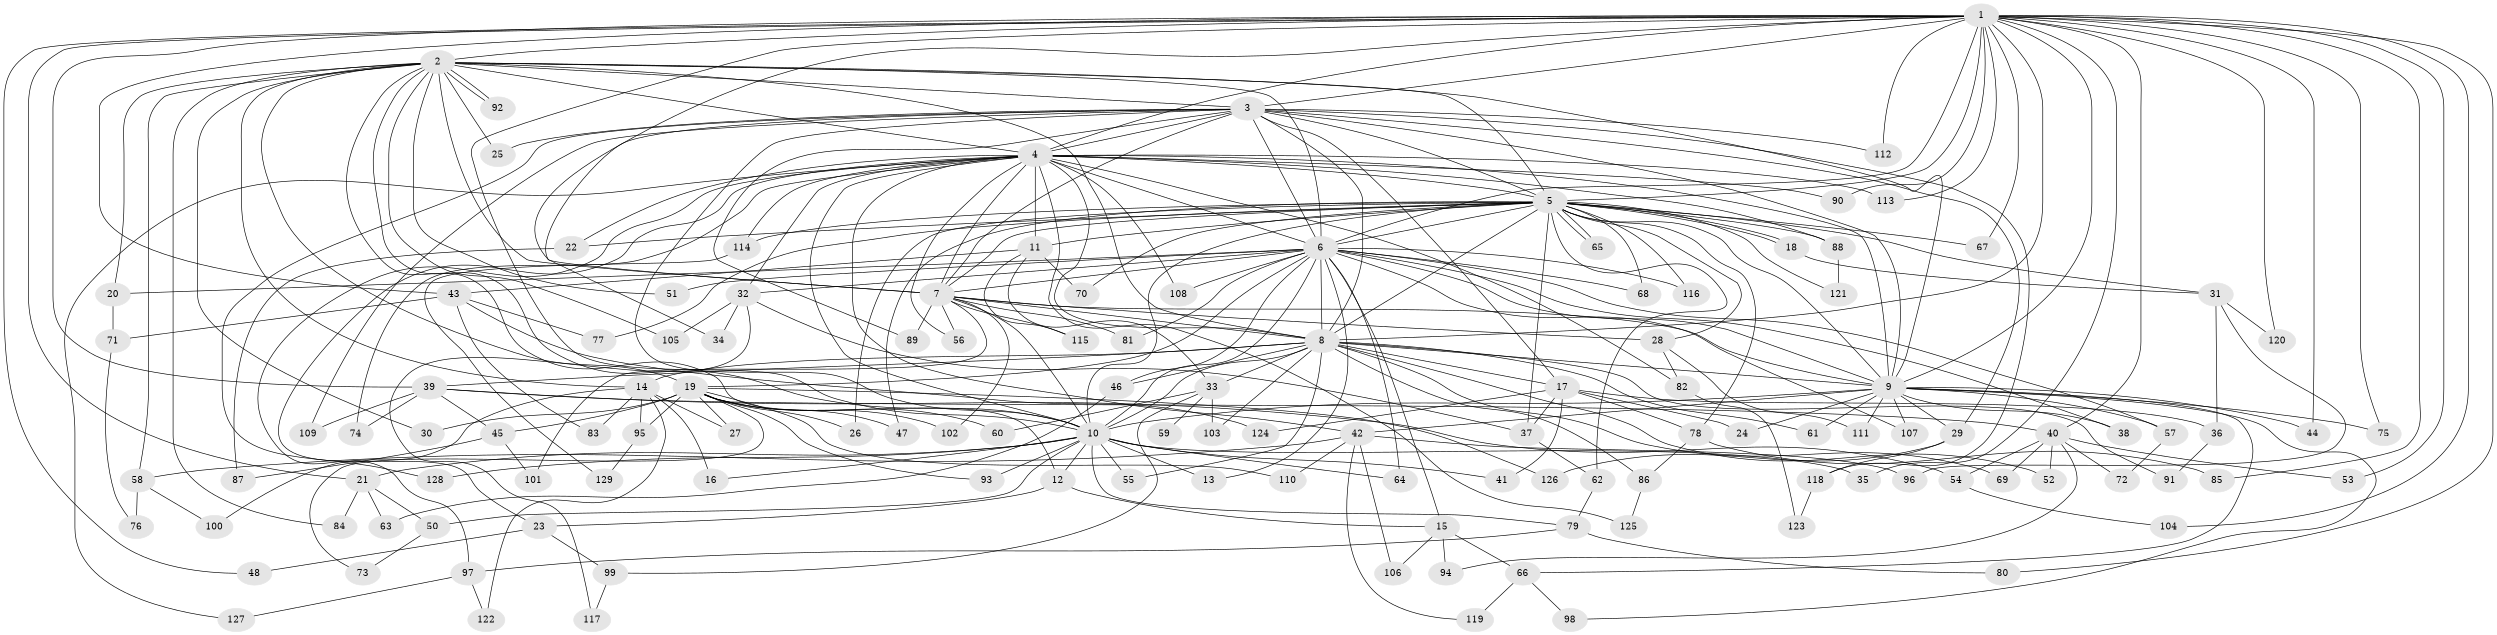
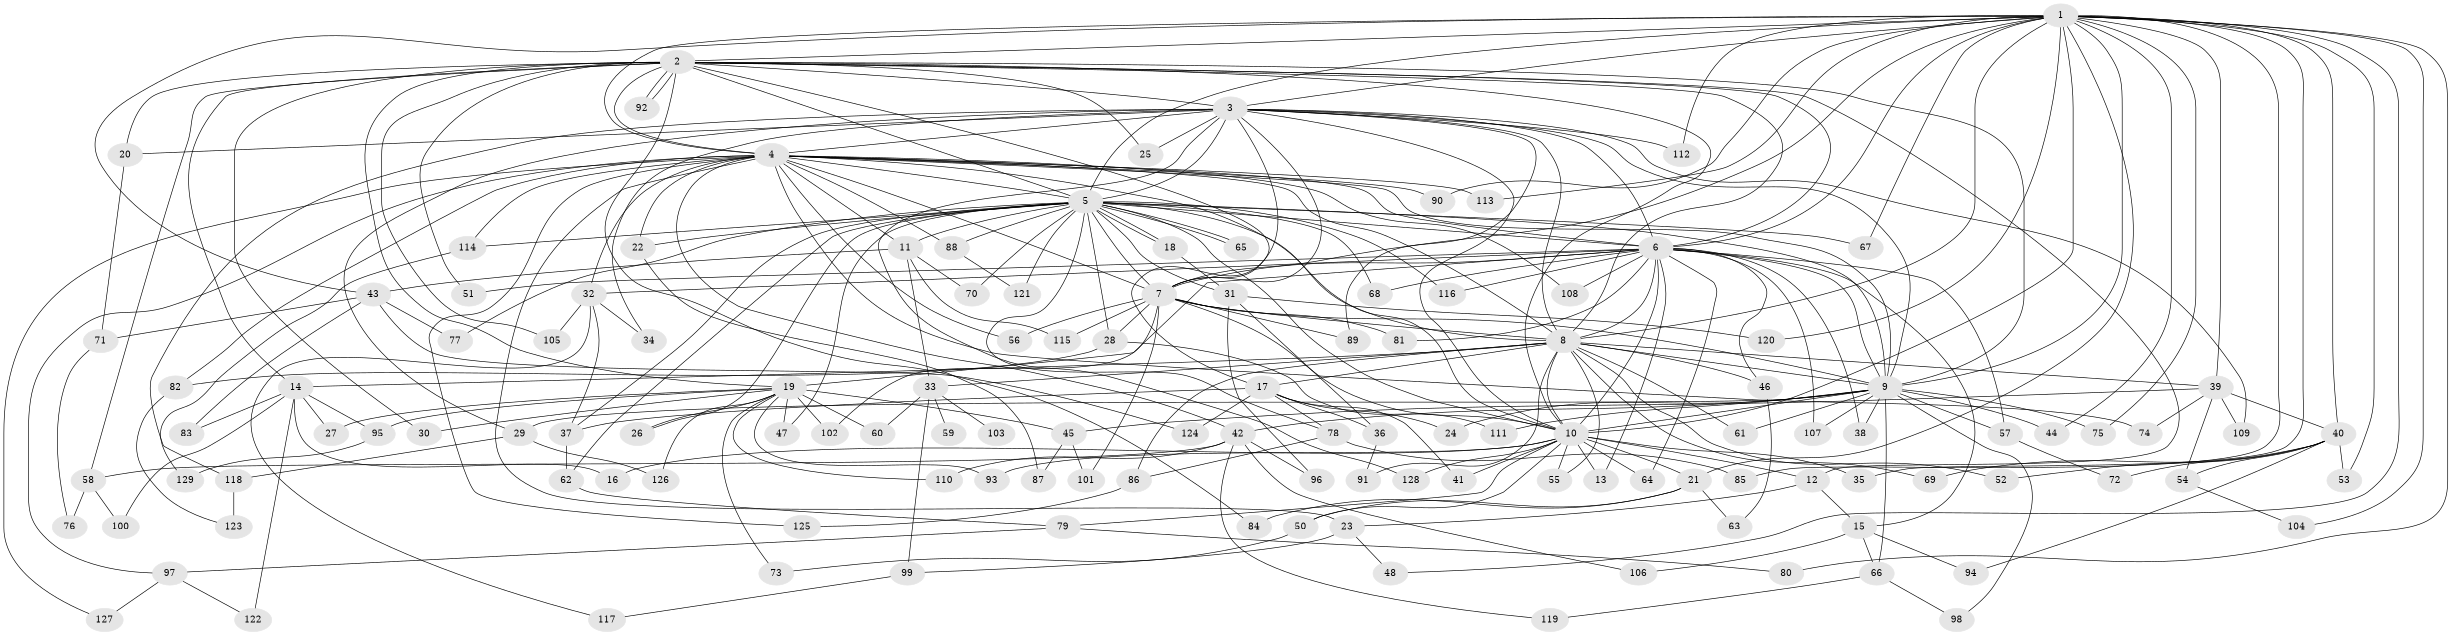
(629, 276) -> (678, 132)
(1267, 387) -> none
